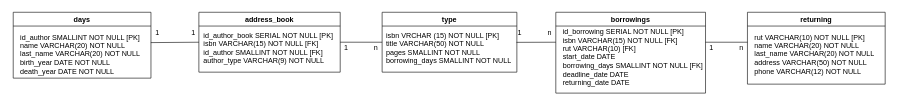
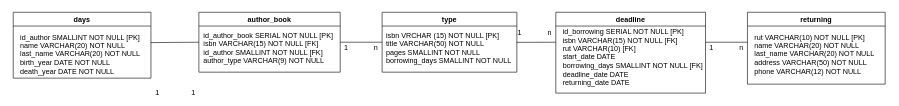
(269, 20) -> (269, 20)
(631, 20) -> (631, 20)
(175, 33) -> (175, 93)
